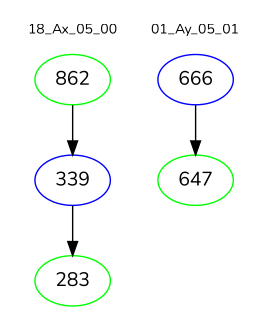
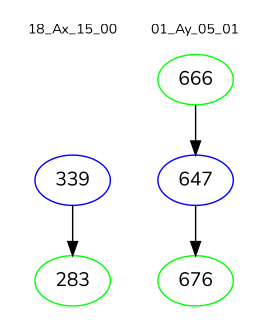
(73, 30) -> (73, 30)
(73, 80) -> none
(196, 80) -> (196, 80)
(196, 180) -> (196, 180)
none -> (196, 281)
